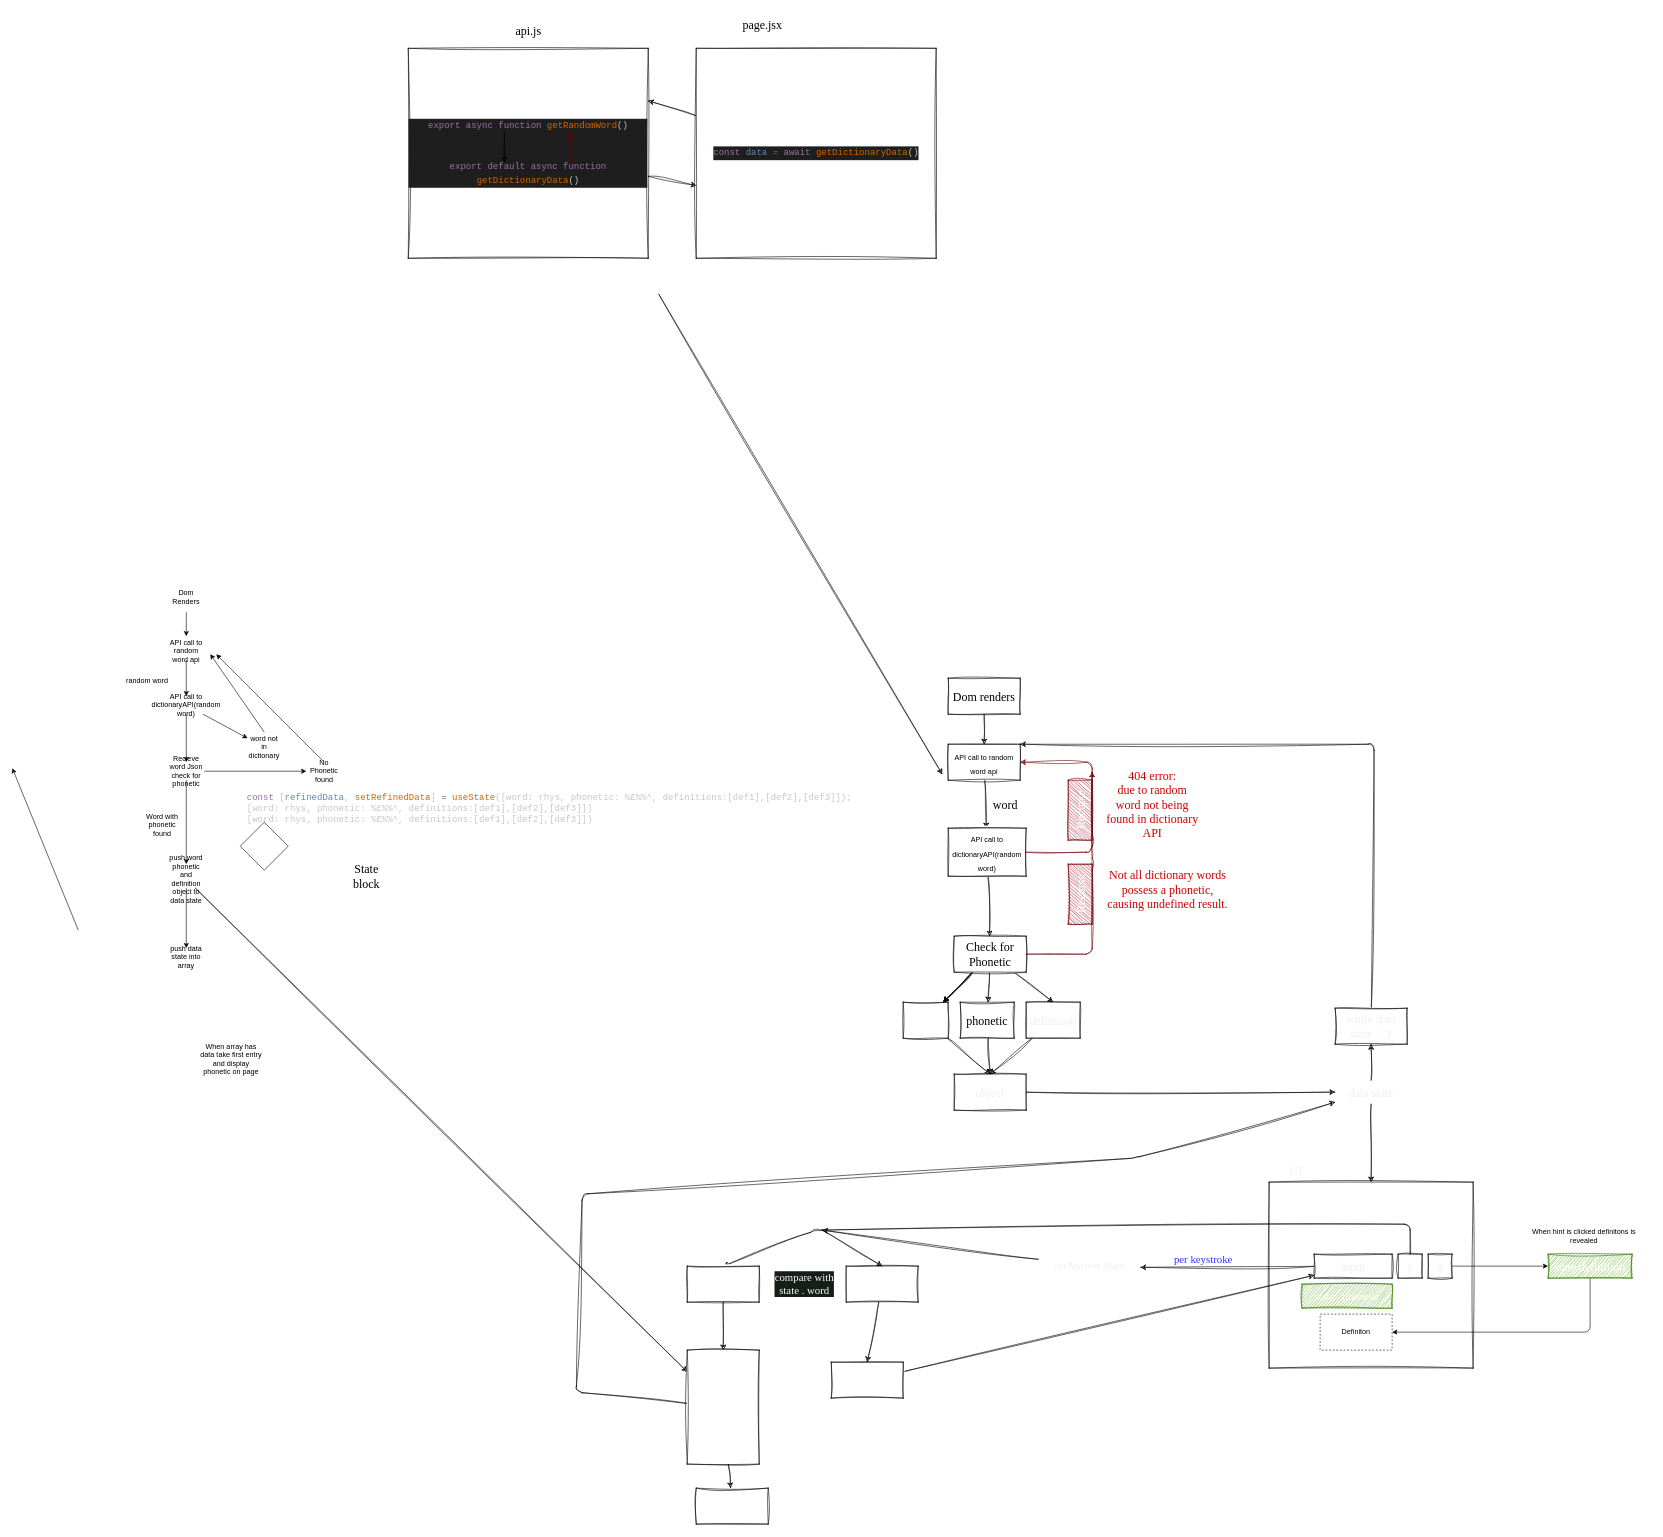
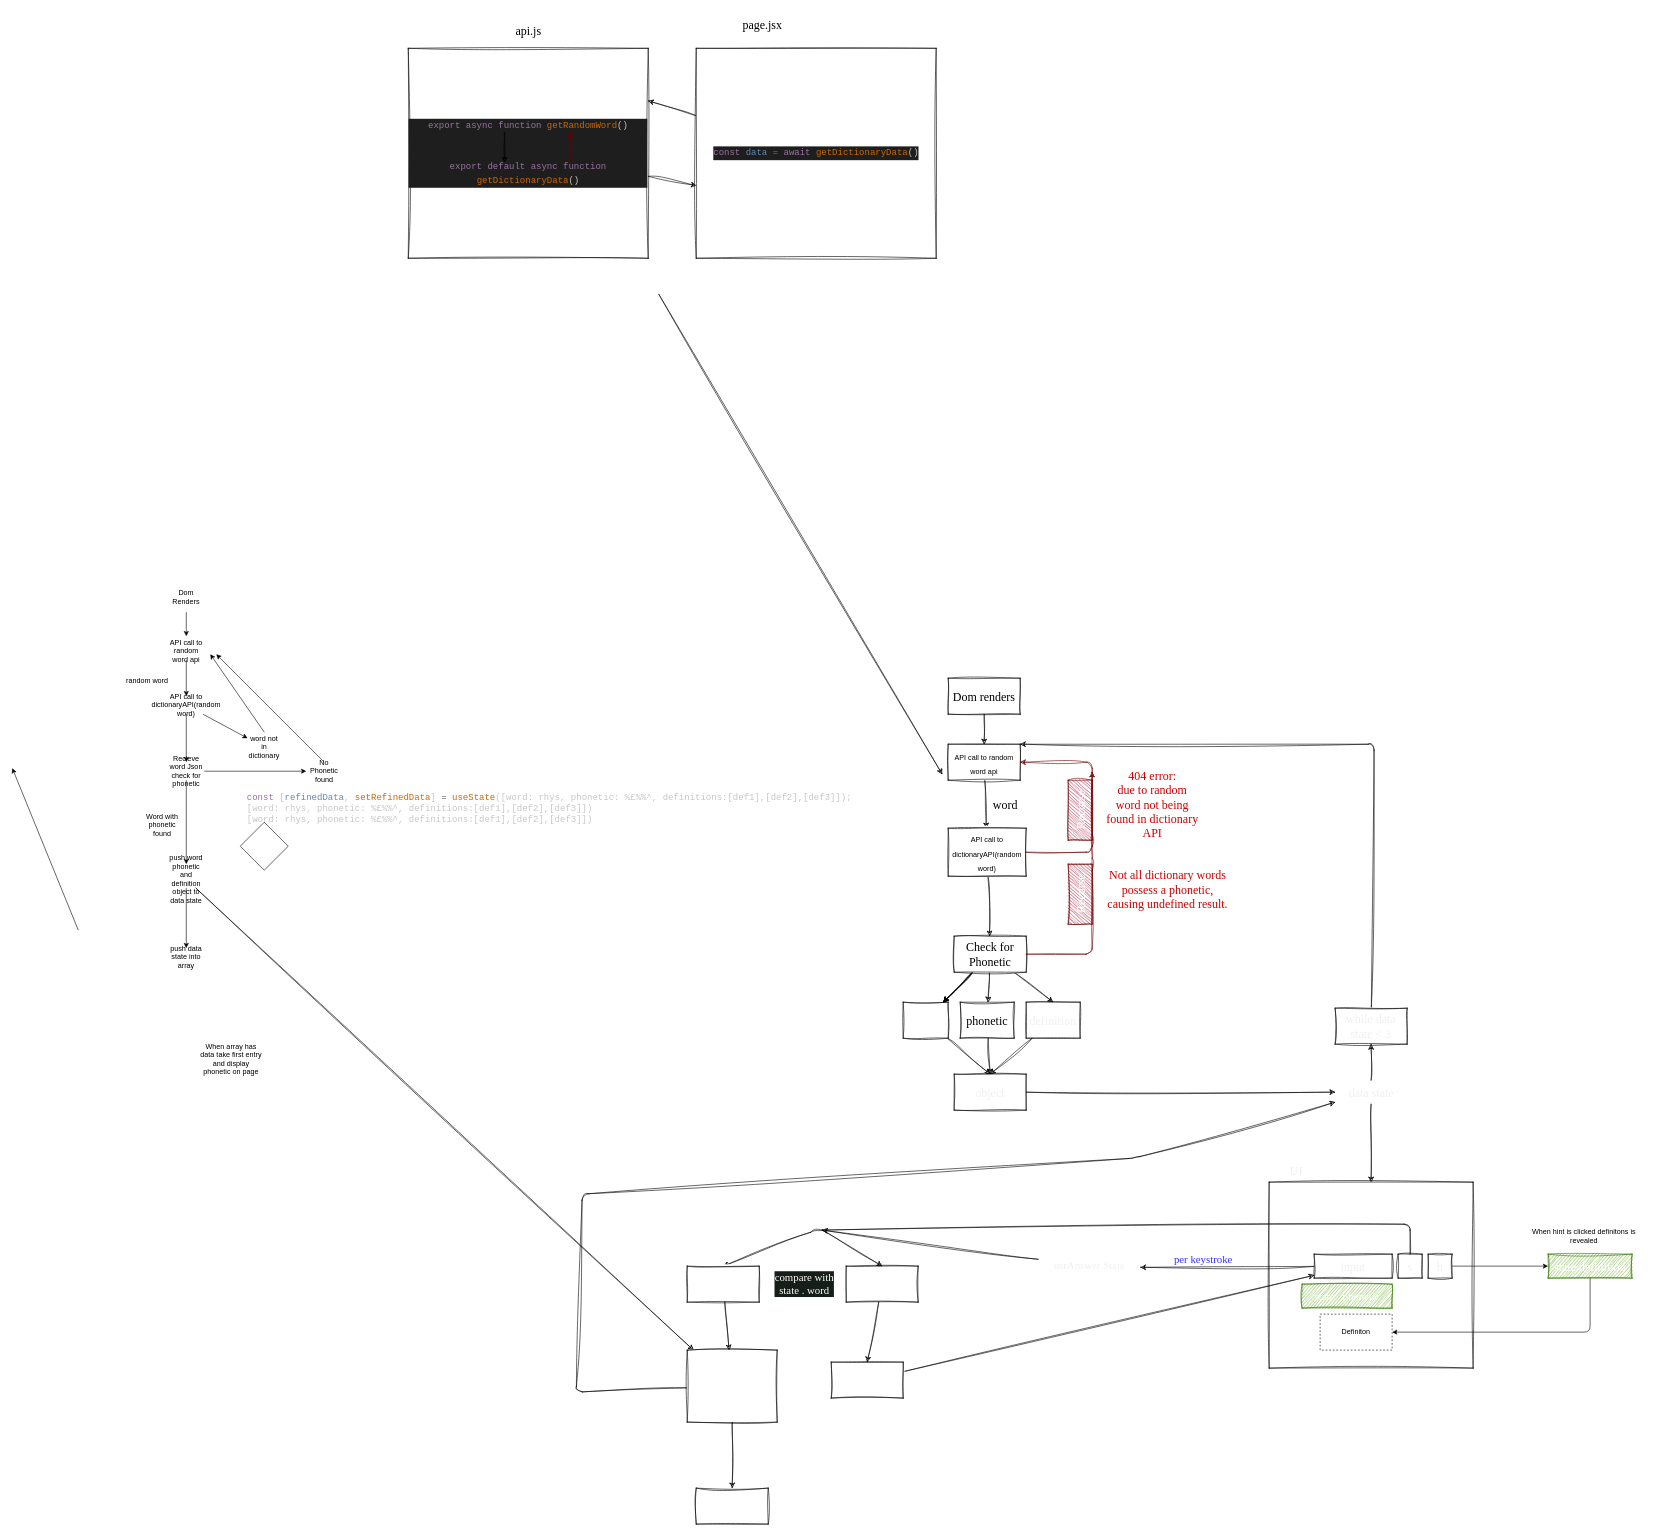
(366, 876) -> none
(723, 1407) -> (732, 1386)
